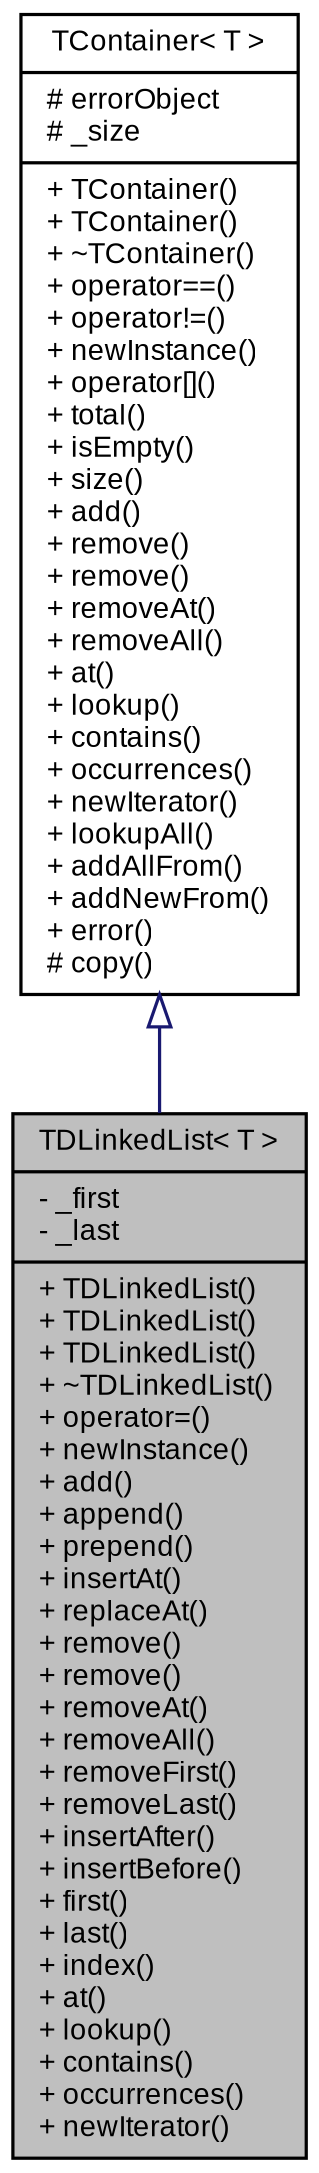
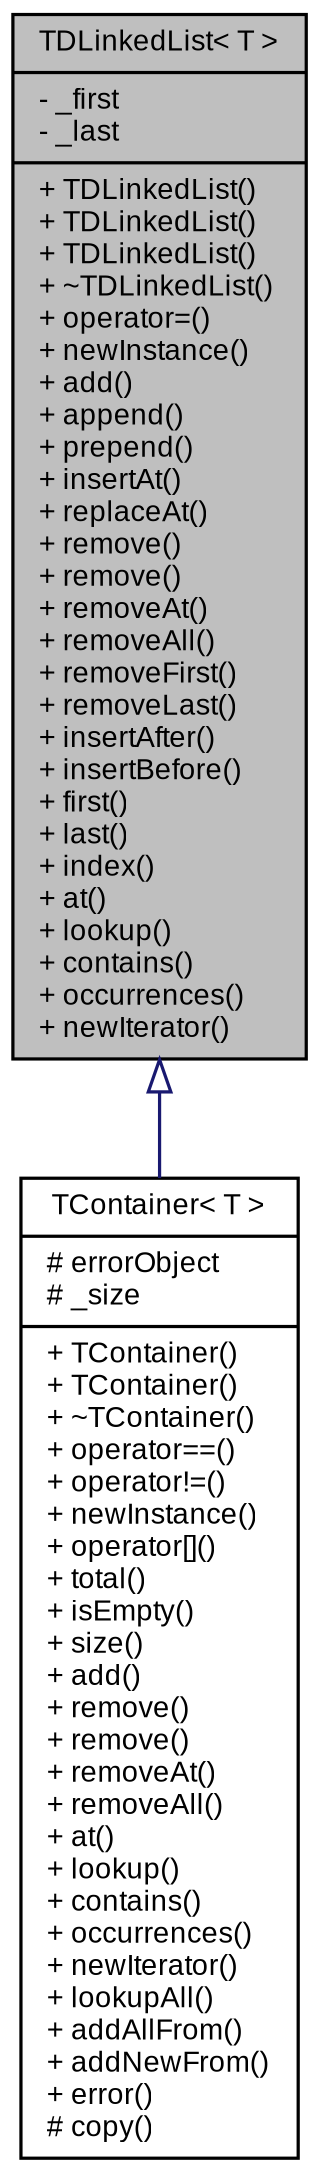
(160, 1070) -> (160, 1135)
